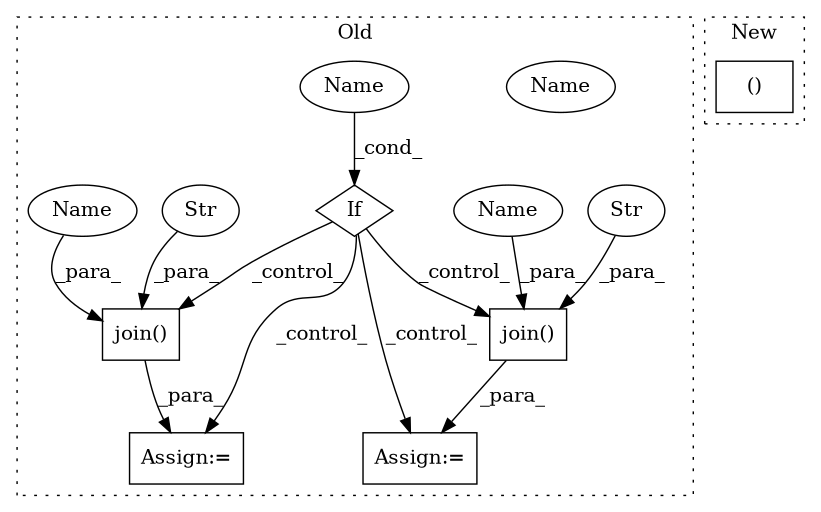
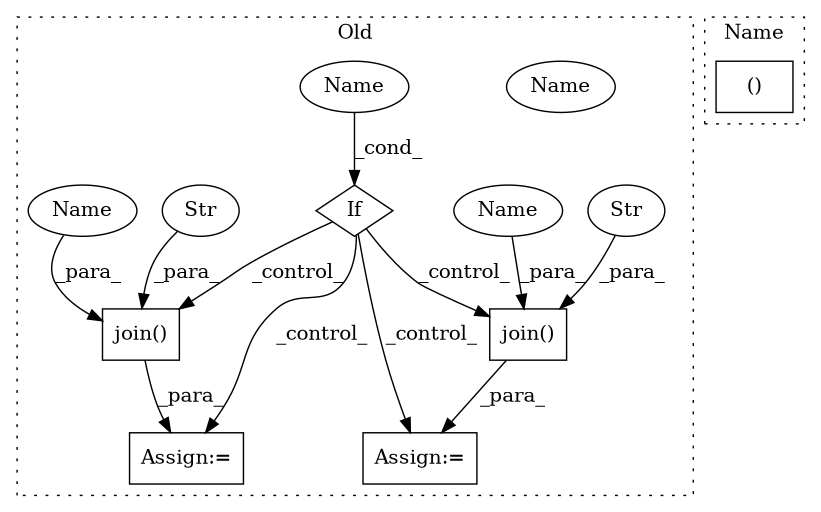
(755, 33) -> (755, 33)
